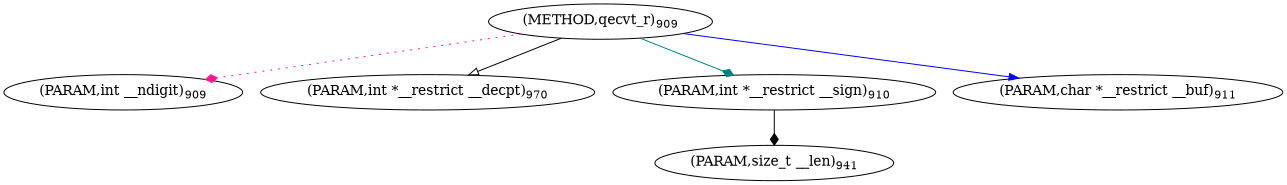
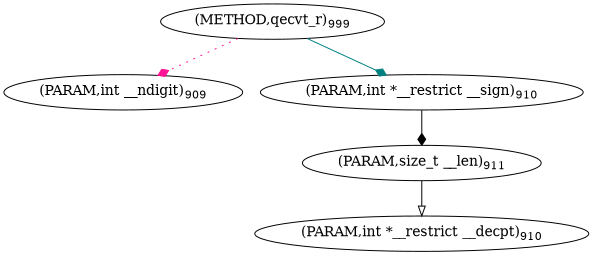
(667, 20) -> (339, 20)
(519, 55) -> (422, 194)
(537, 91) -> (531, 232)
(1118, 92) -> none
(847, 162) -> (494, 162)
